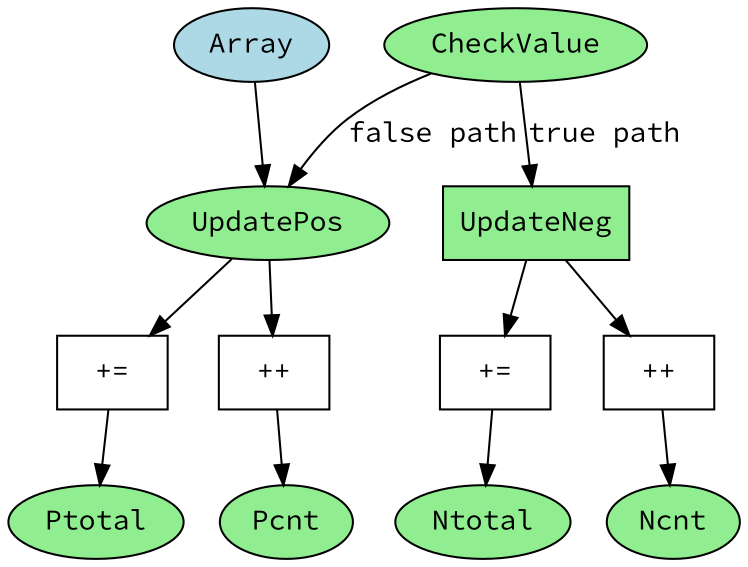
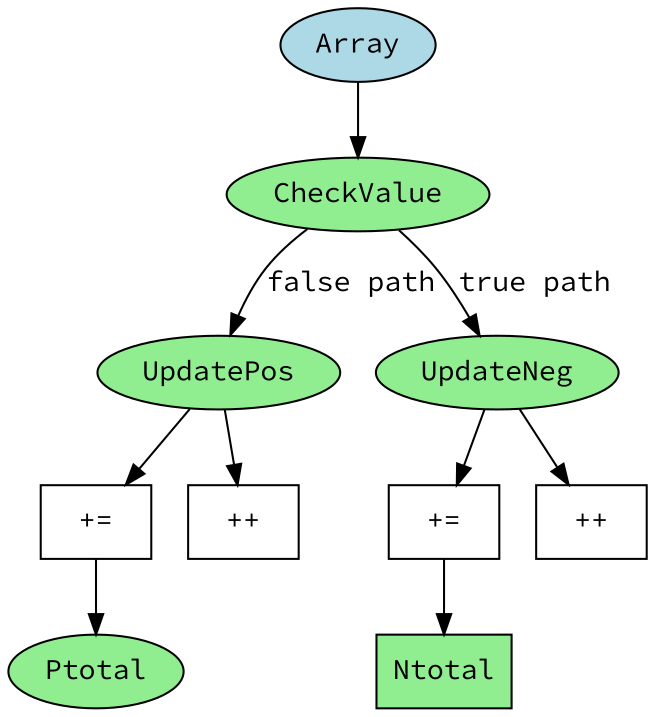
(259, 124) -> (358, 110)
(536, 223) -> (497, 373)
(286, 522) -> none
(483, 522) -> (444, 671)
(673, 522) -> none
